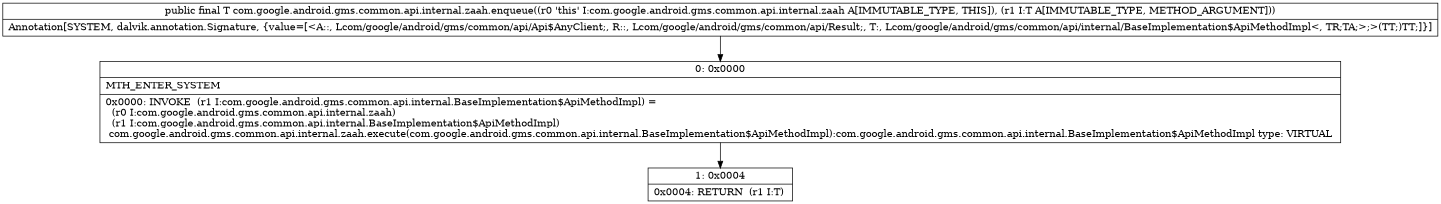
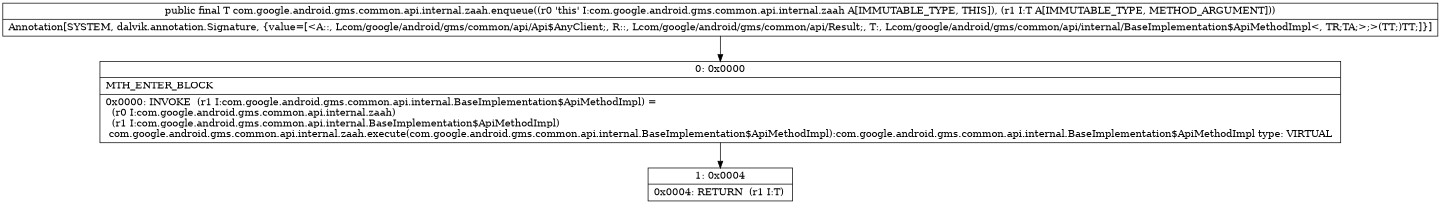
(163, 86) -> (160, 86)
